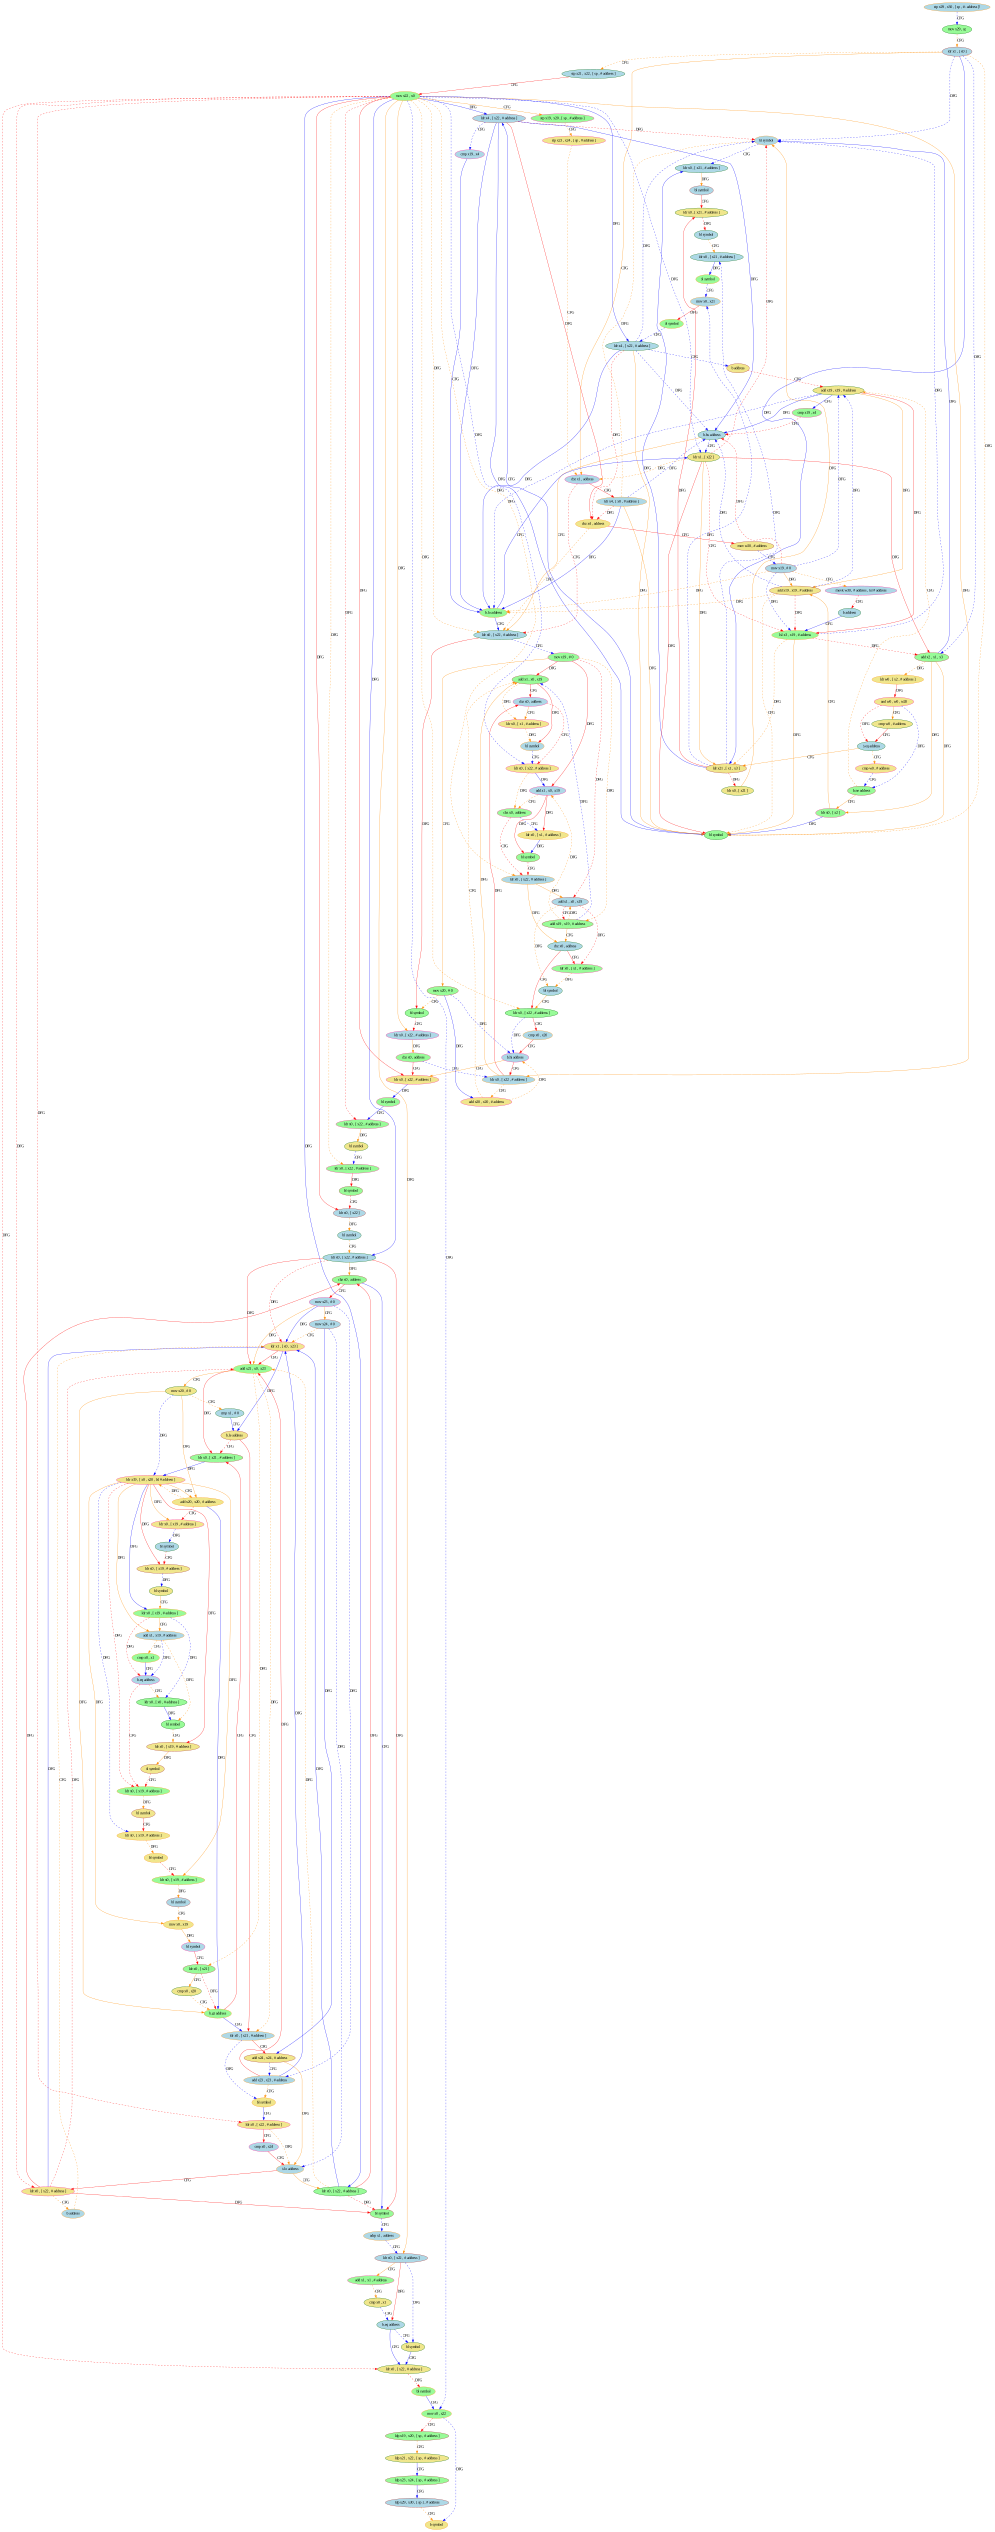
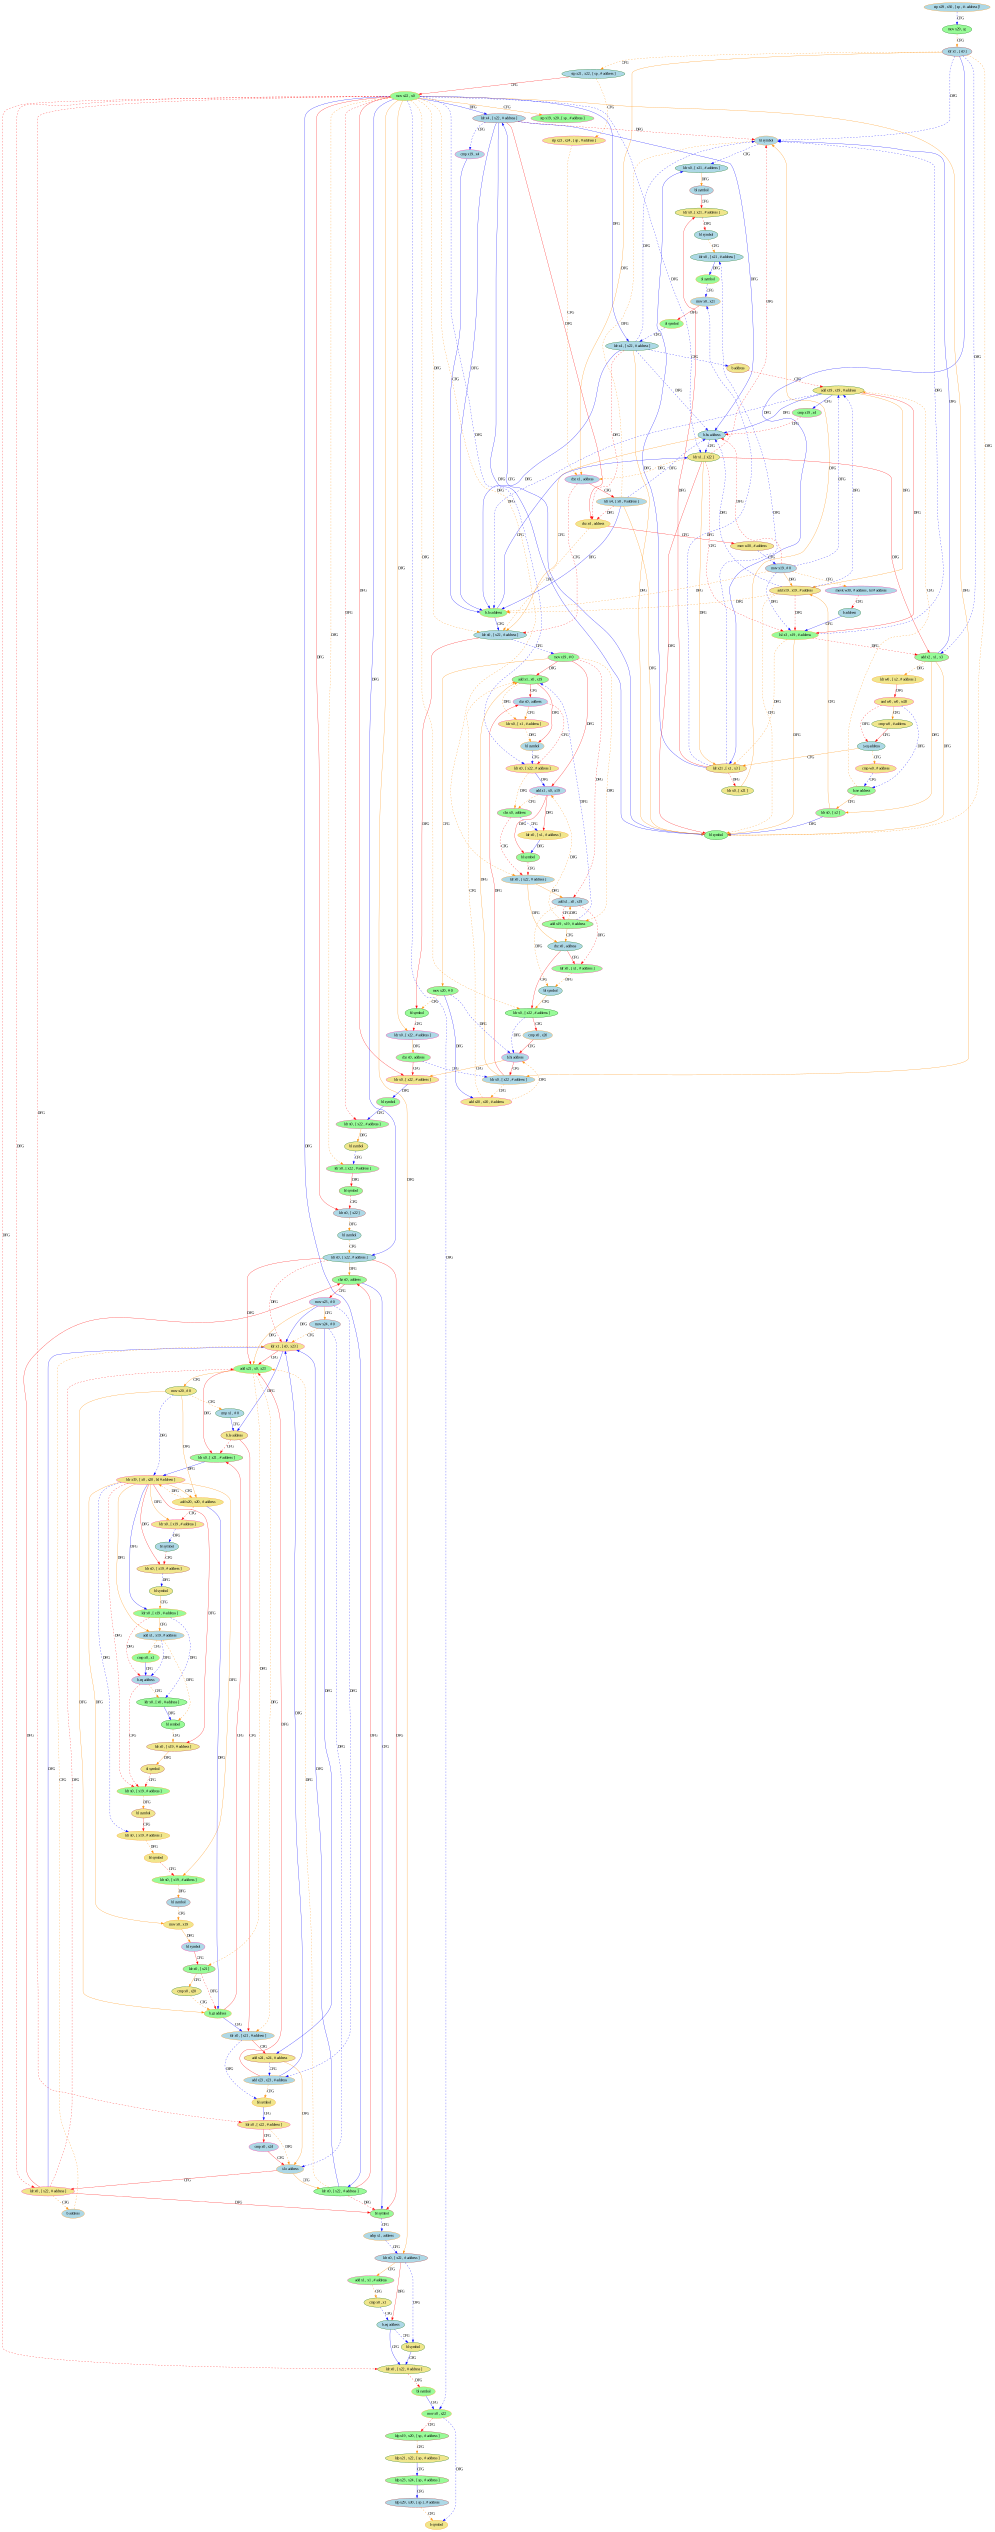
(568, 128) -> (607, 108)
(625, 268) -> (625, 268)
